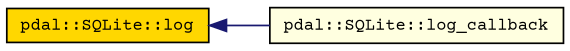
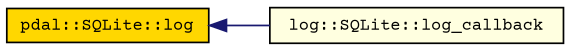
(417, 25) -> (417, 25)
